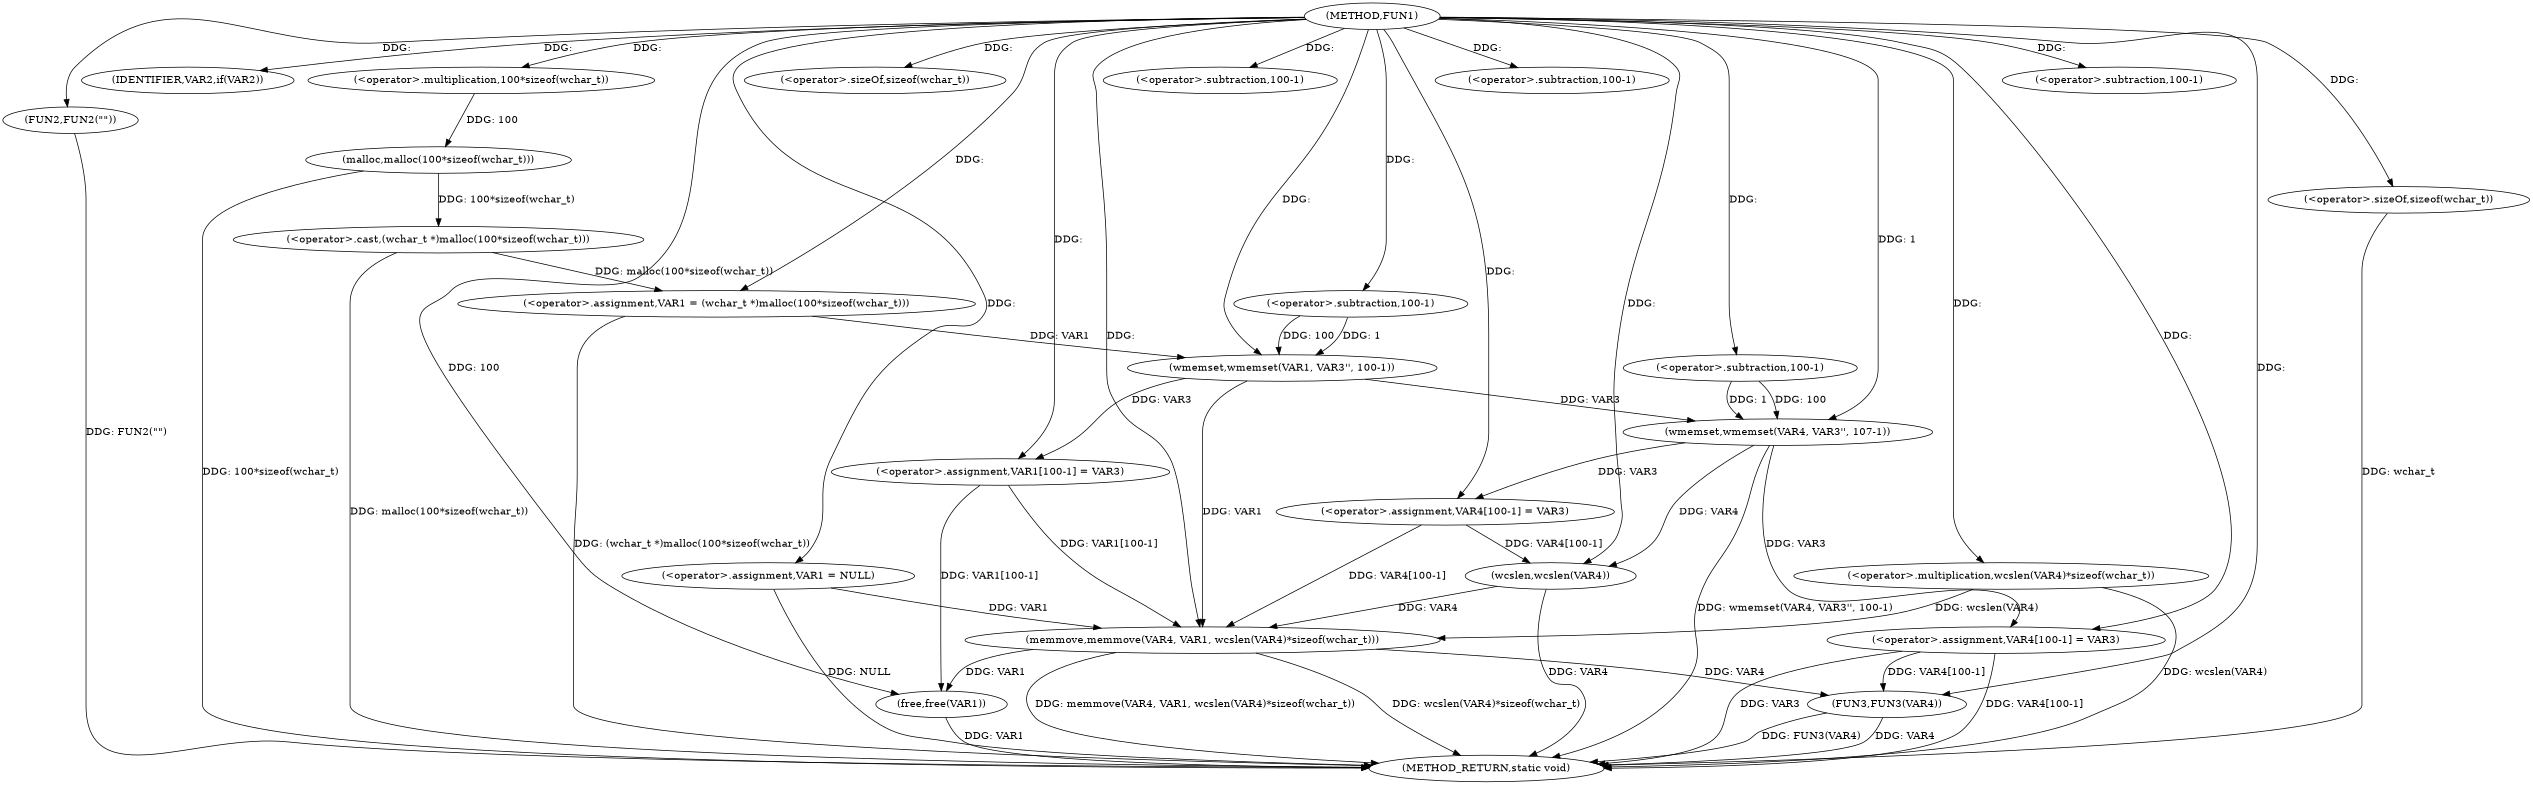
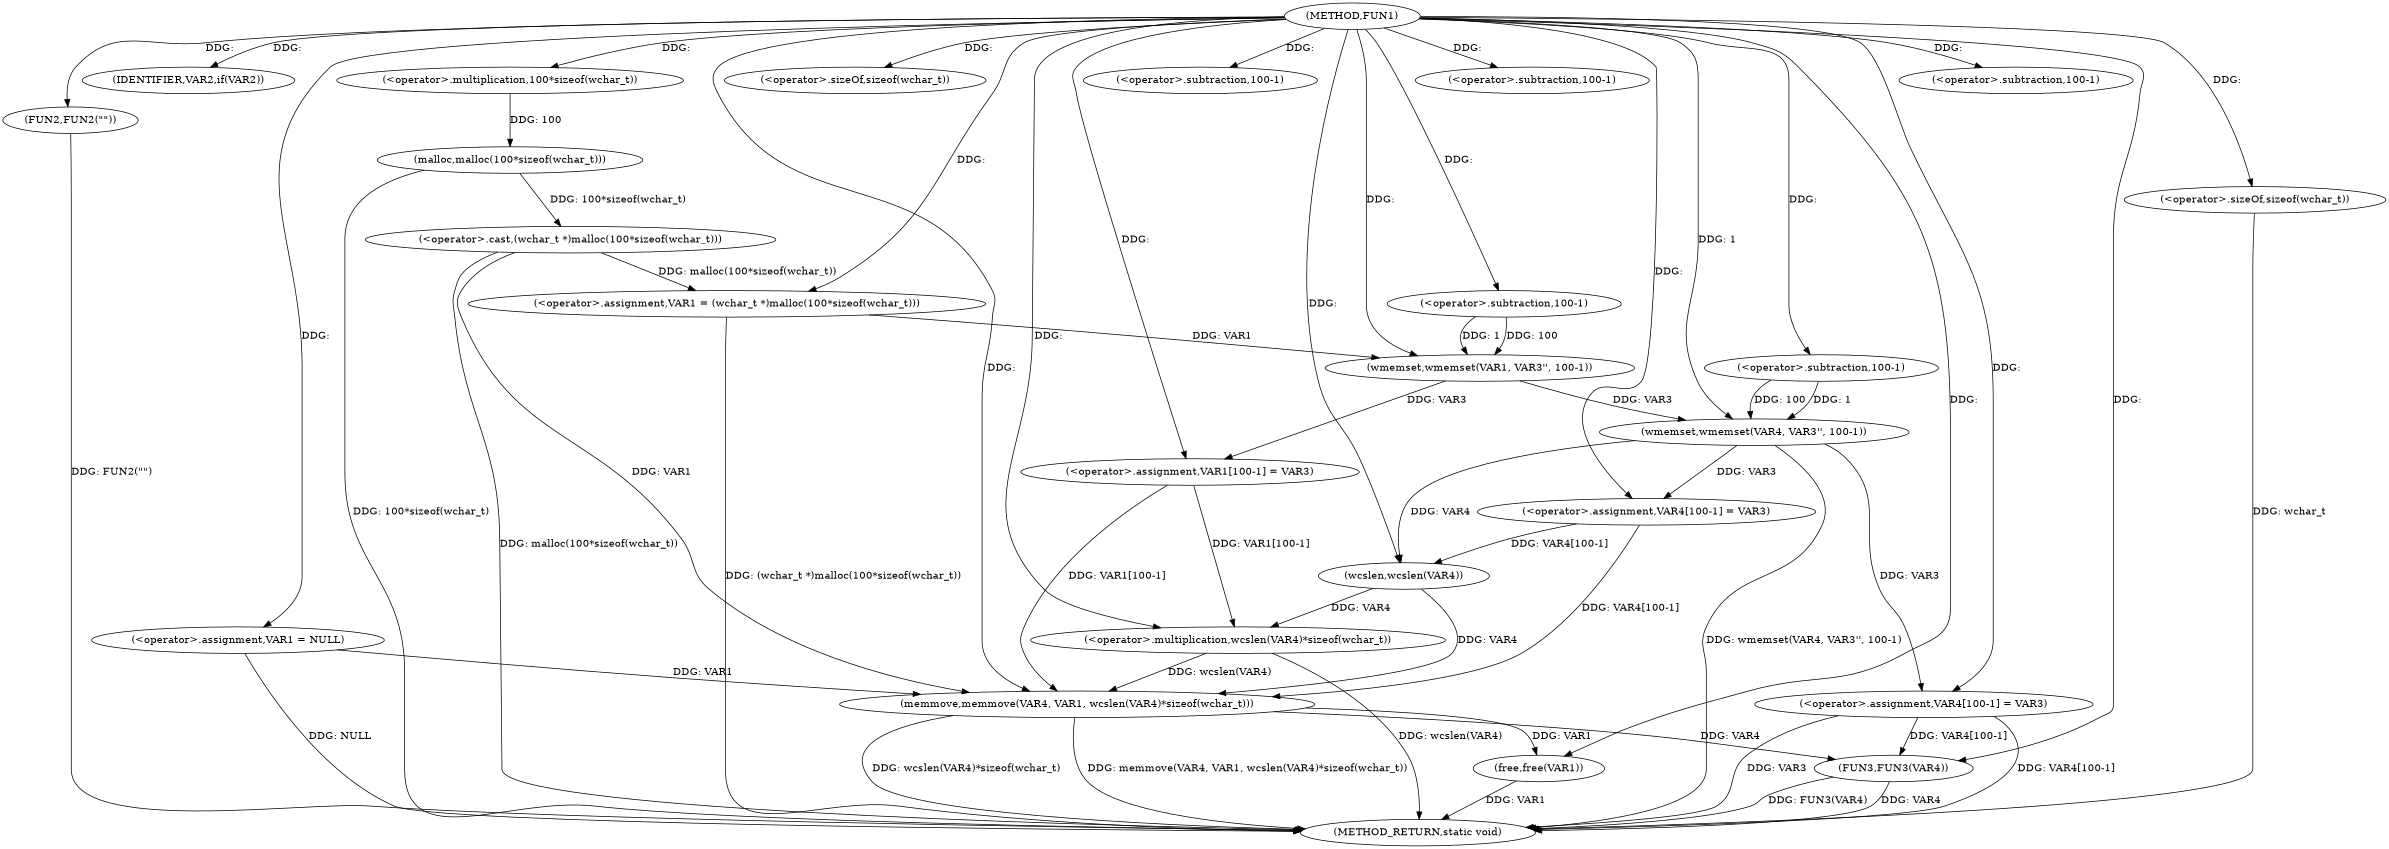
(474, 368) -> (1966, 400)
(1778, 432) -> (1754, 432)
(1203, 490) -> (656, 509)
(941, 577) -> (1213, 553)
(1562, 684) -> (1326, 606)
